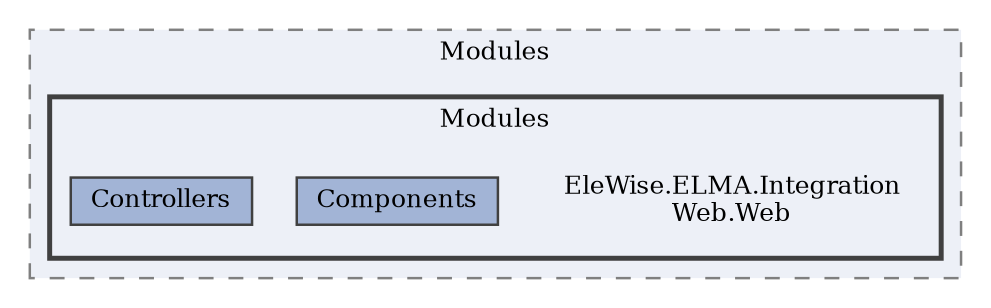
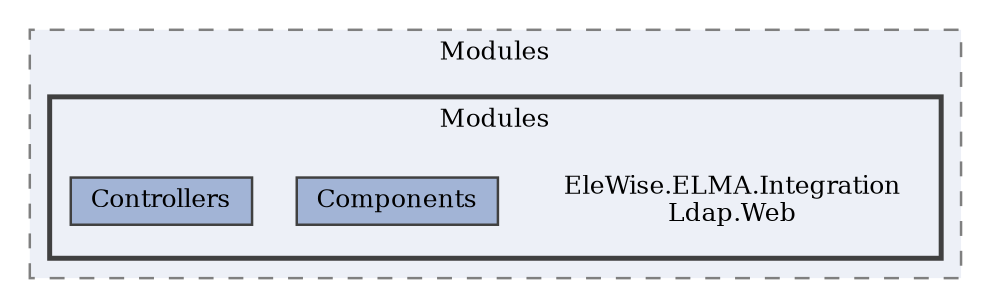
(733, 201) -> (733, 201)
